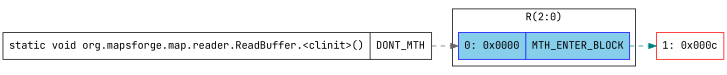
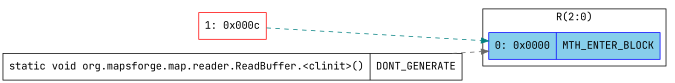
(401, 46) -> (416, 66)
(640, 46) -> (374, 34)
